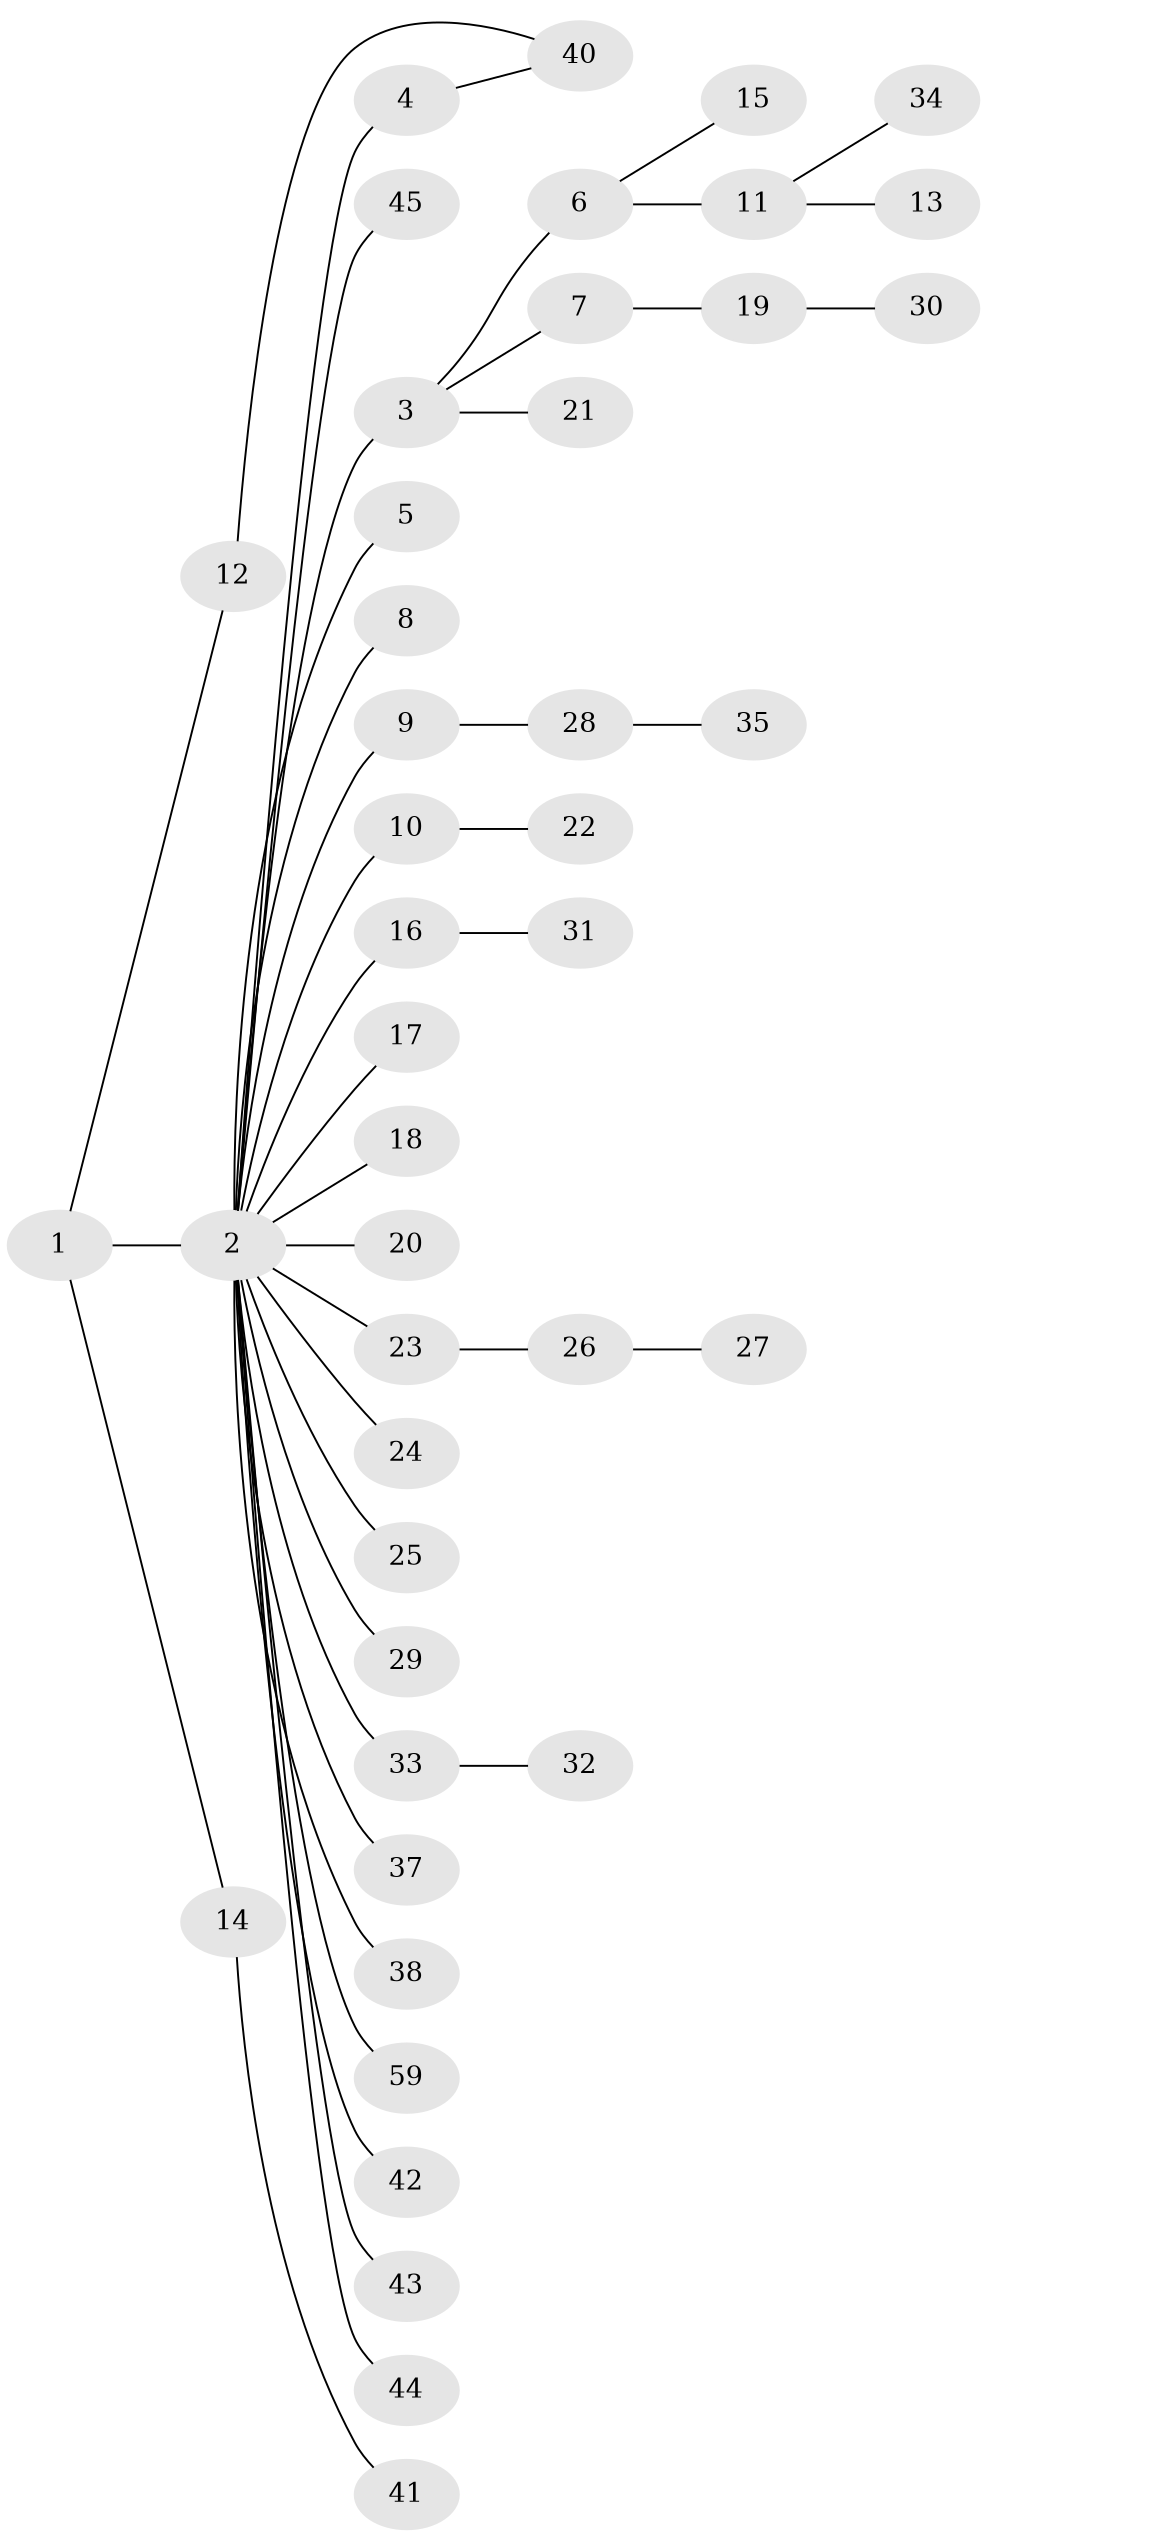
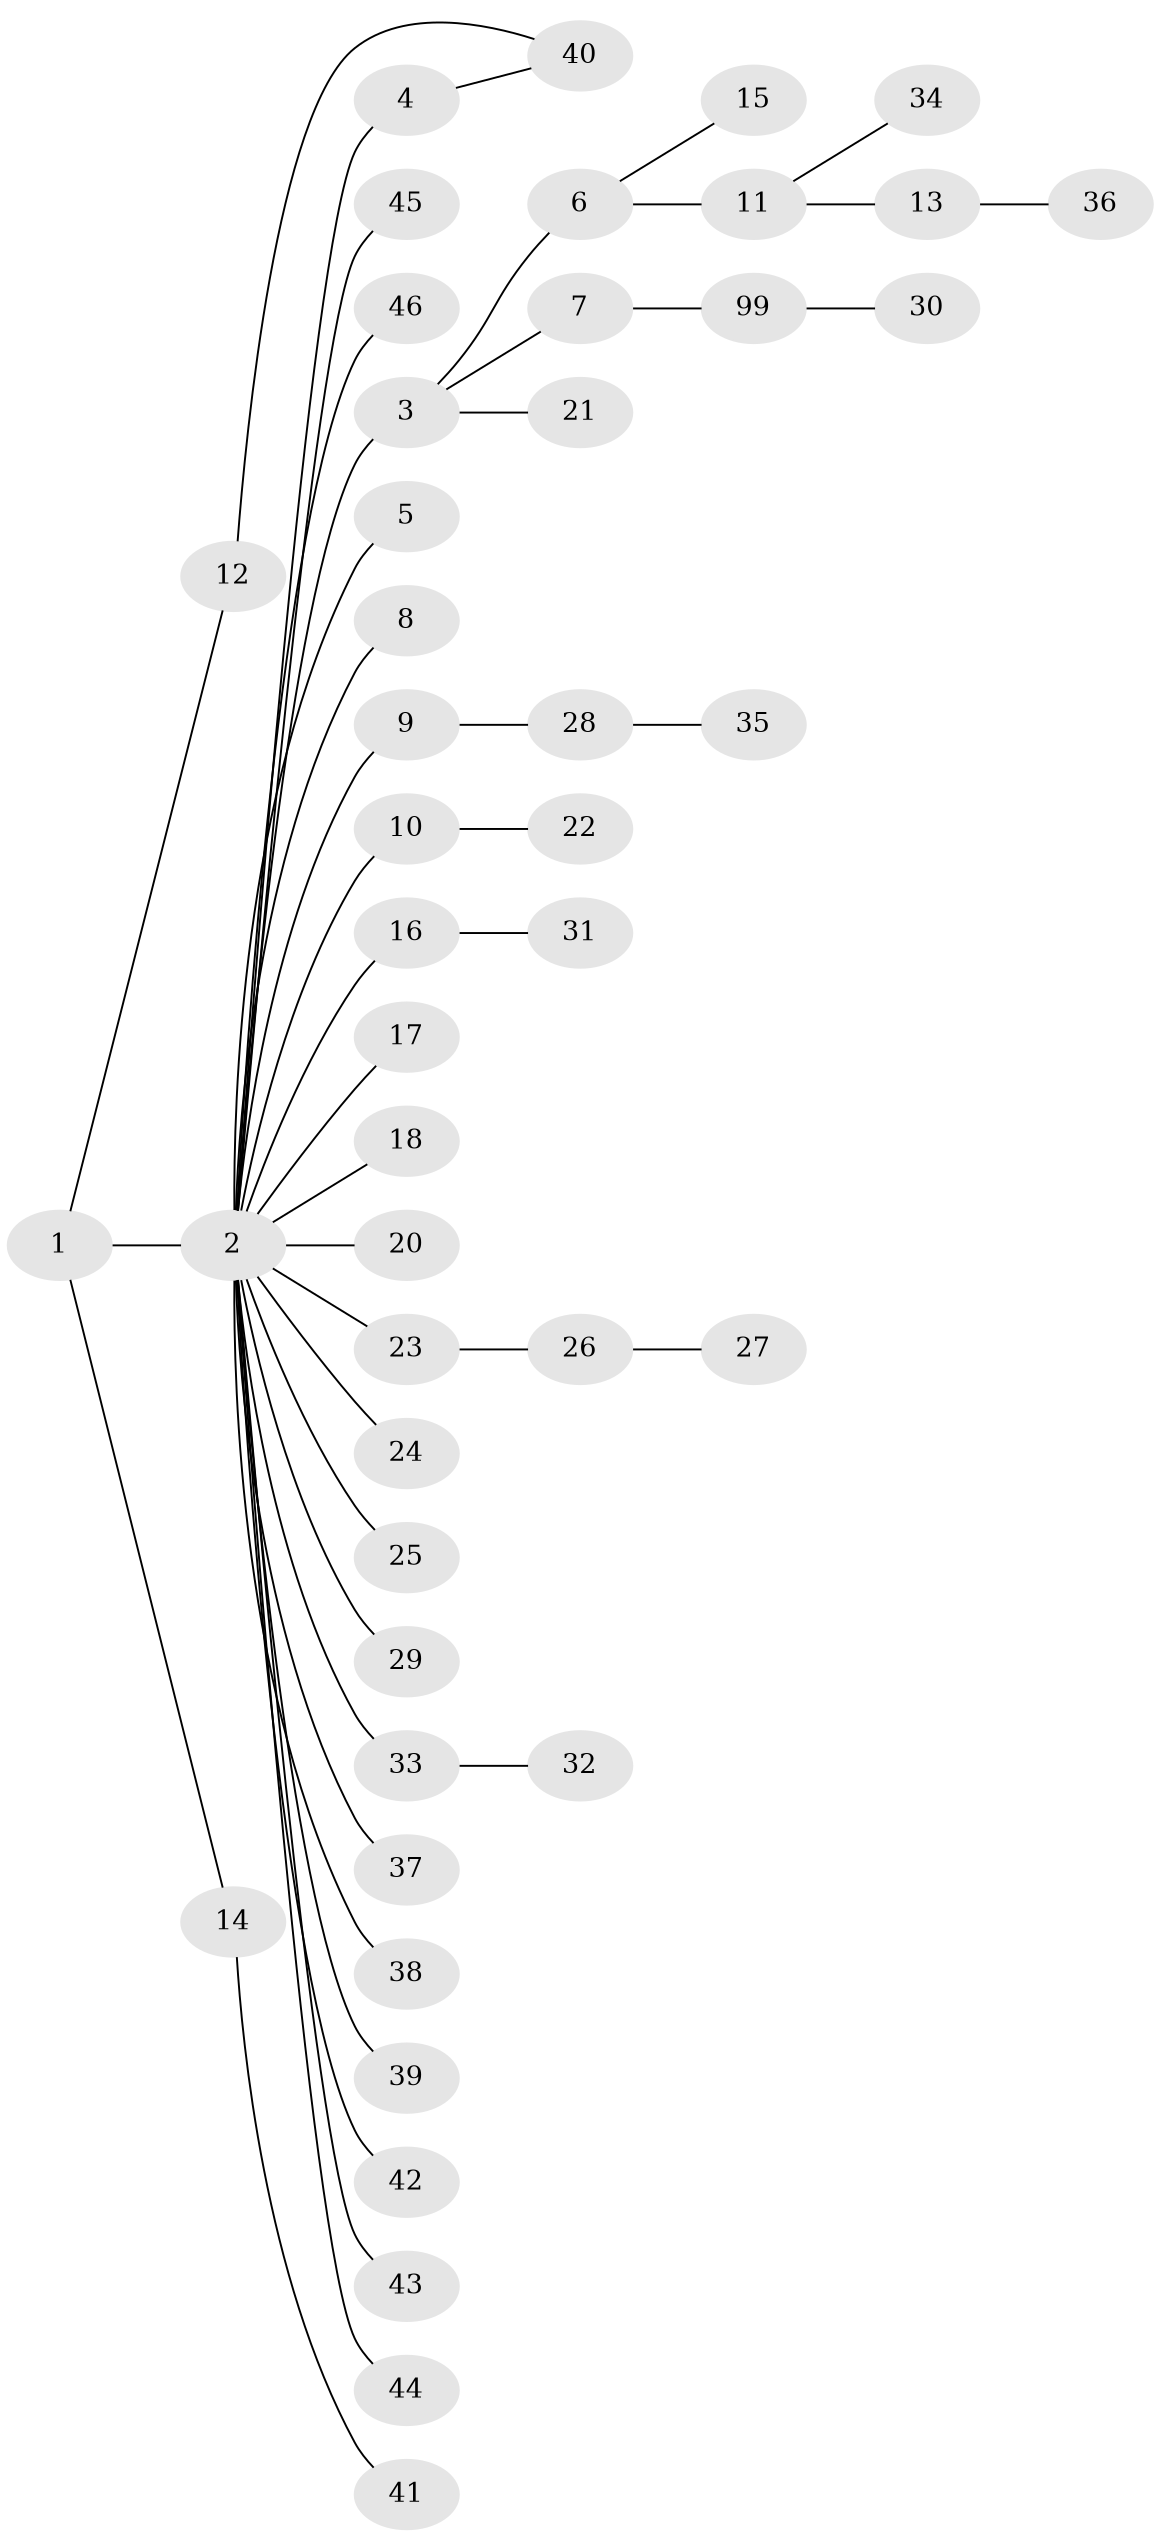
none -> (1101, 204)
none -> (407, 308)
(754, 308) -> (754, 308)
(407, 2078) -> (407, 2078)
